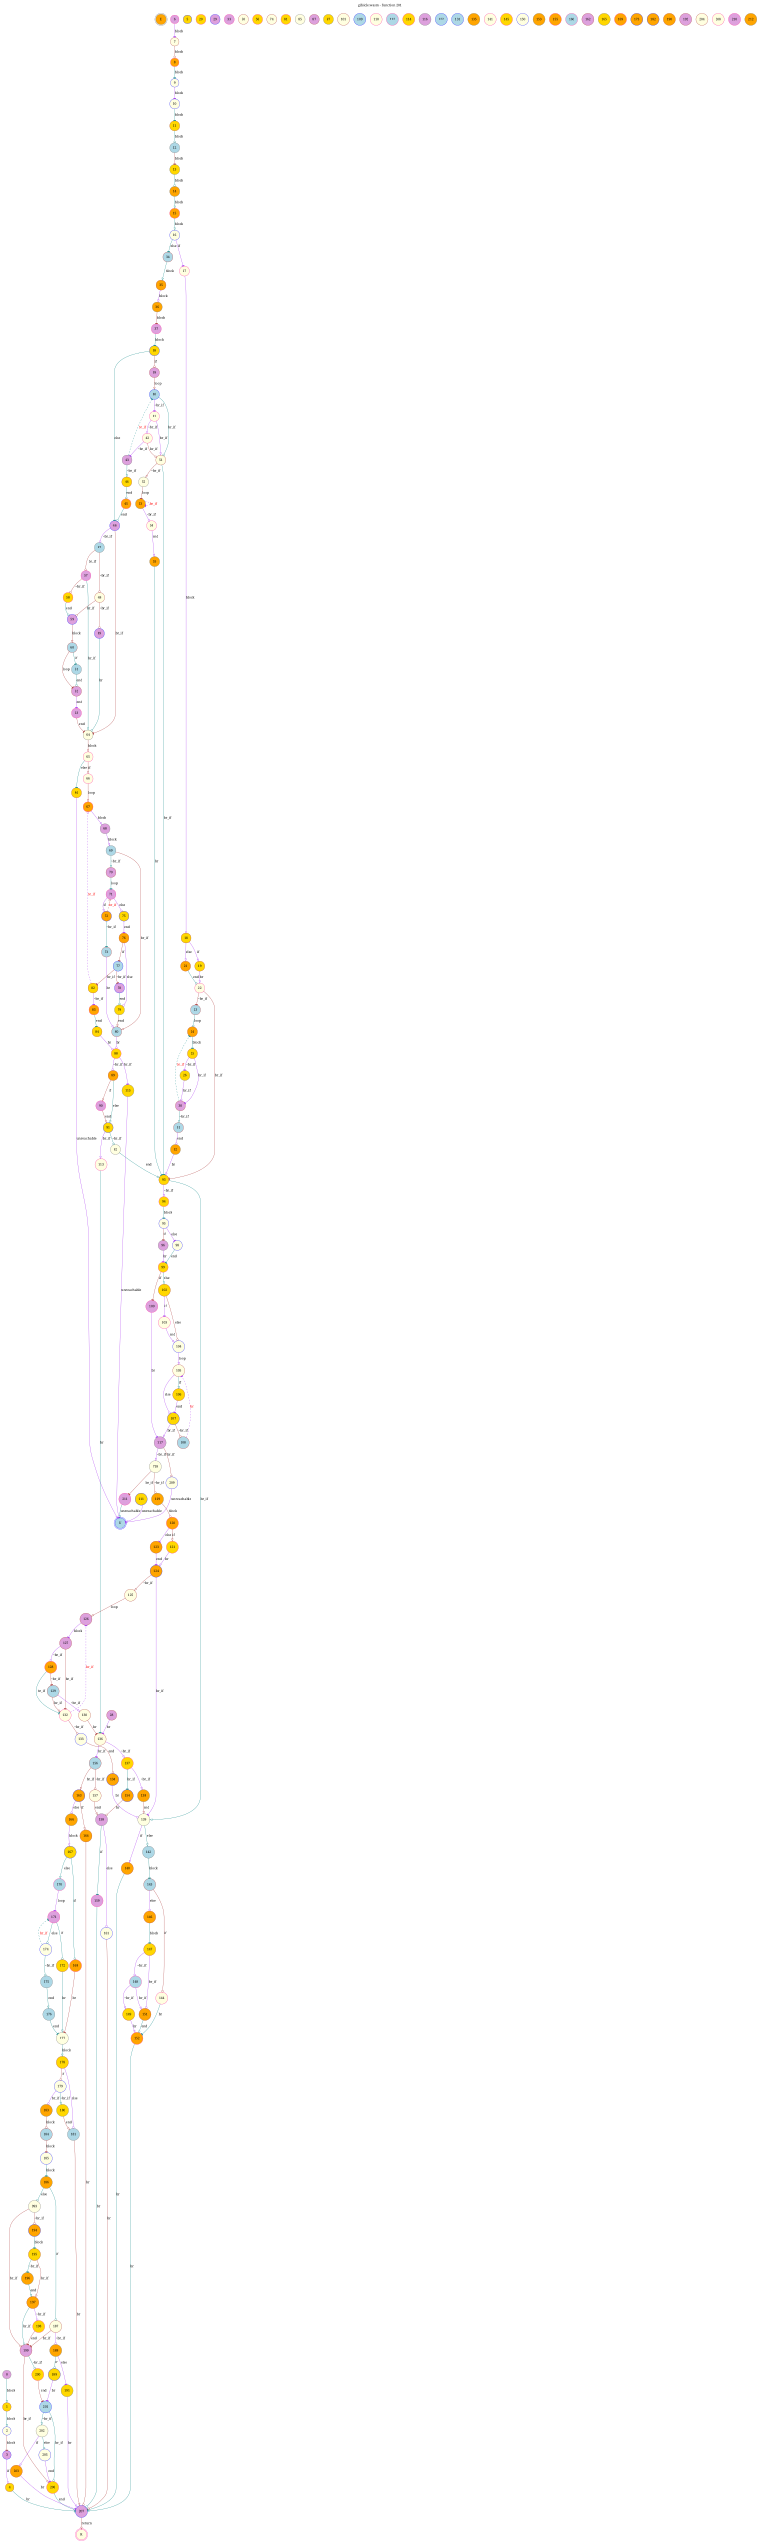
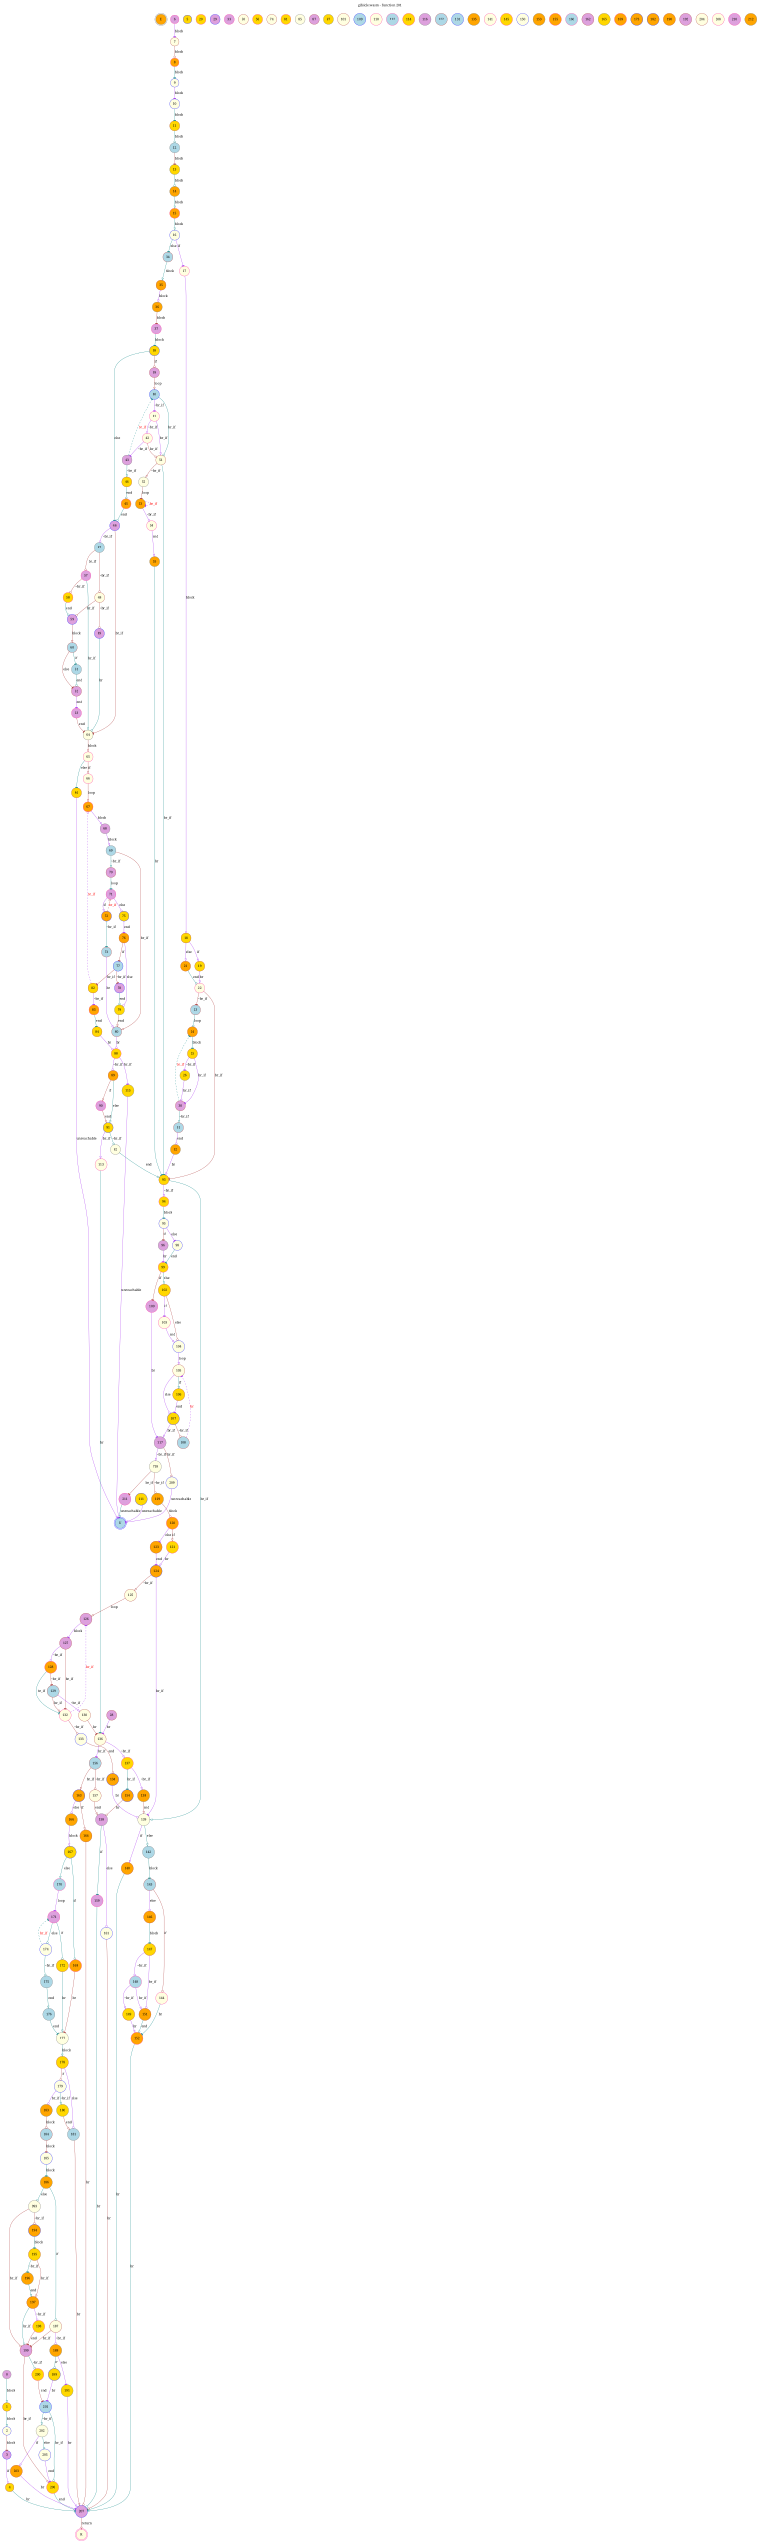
(441, 19) -> (441, 19)
(66, 669) -> (66, 669)
